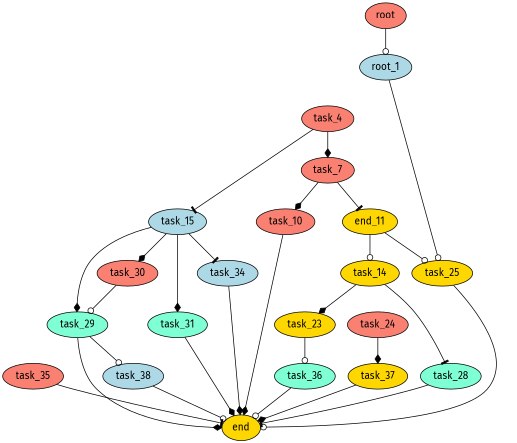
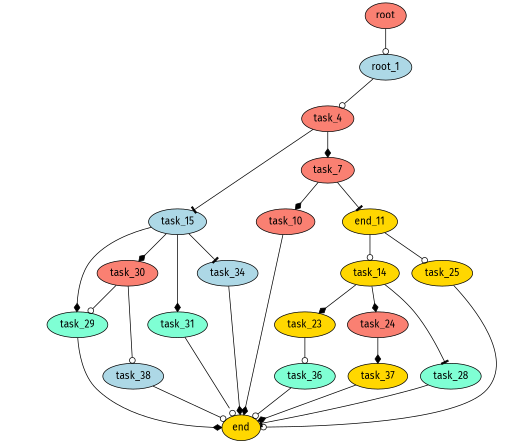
(413, 167) -> (359, 91)
none -> (373, 295)
(103, 349) -> (130, 322)
(207, 373) -> (207, 373)
(33, 376) -> none
